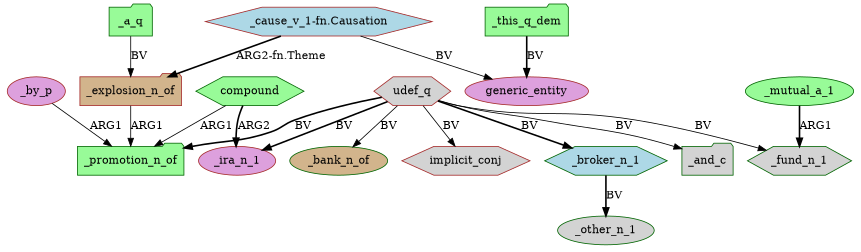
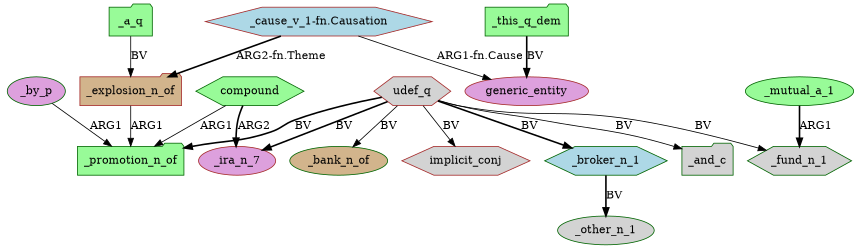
(444, 56) -> (480, 56)
(36, 91) -> (36, 91)
(237, 161) -> (237, 161)
